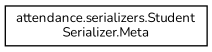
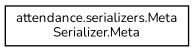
(106, 26) -> (97, 26)
